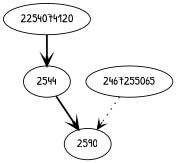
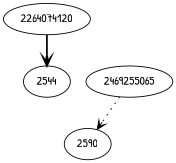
(47, 19) -> (47, 19)
(129, 82) -> (129, 82)
(65, 109) -> none
